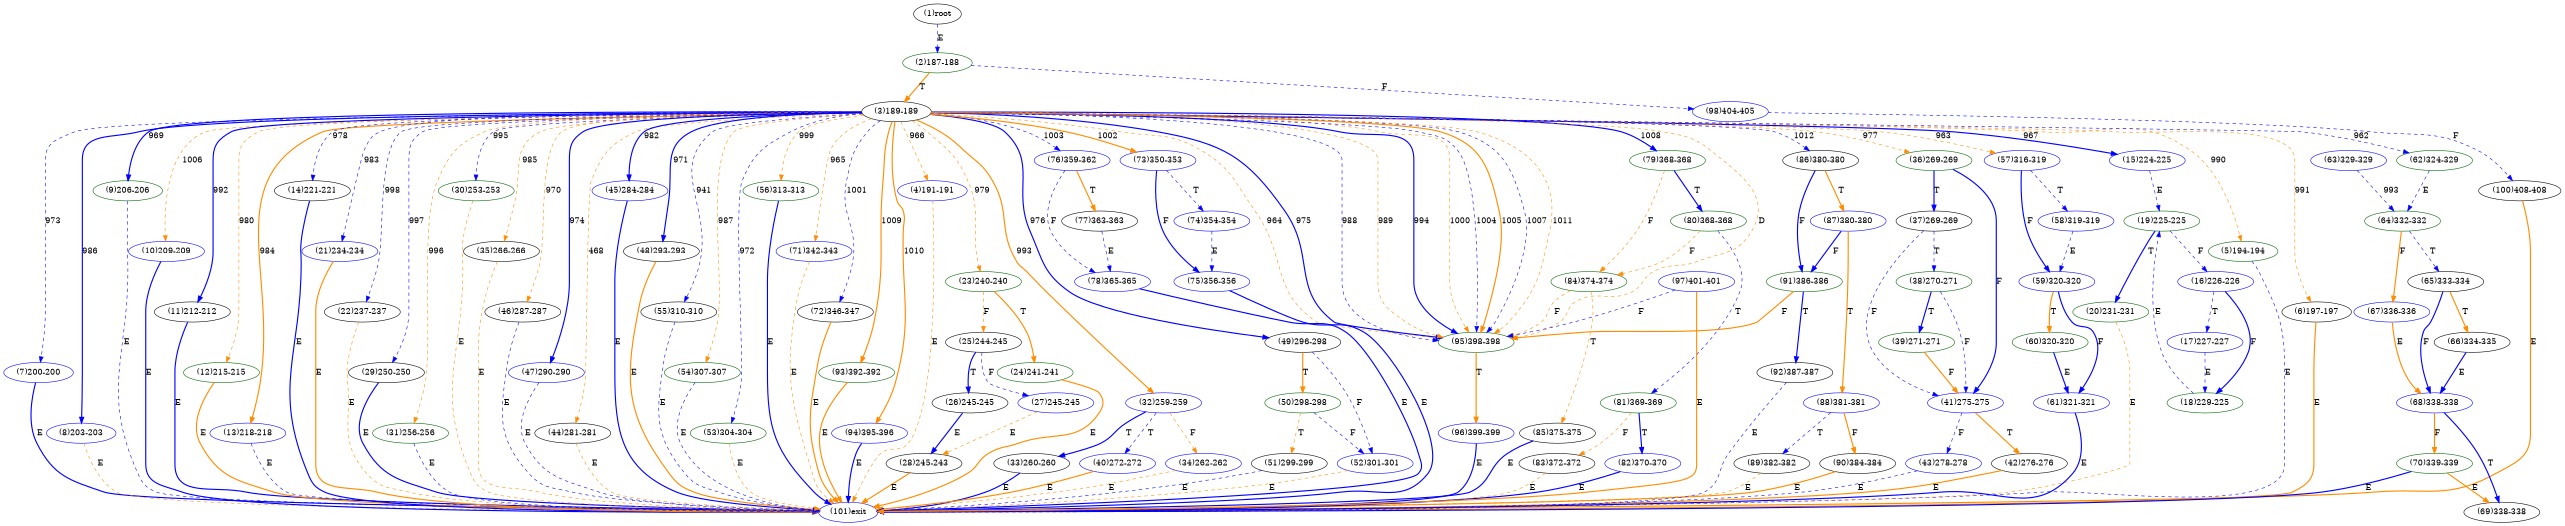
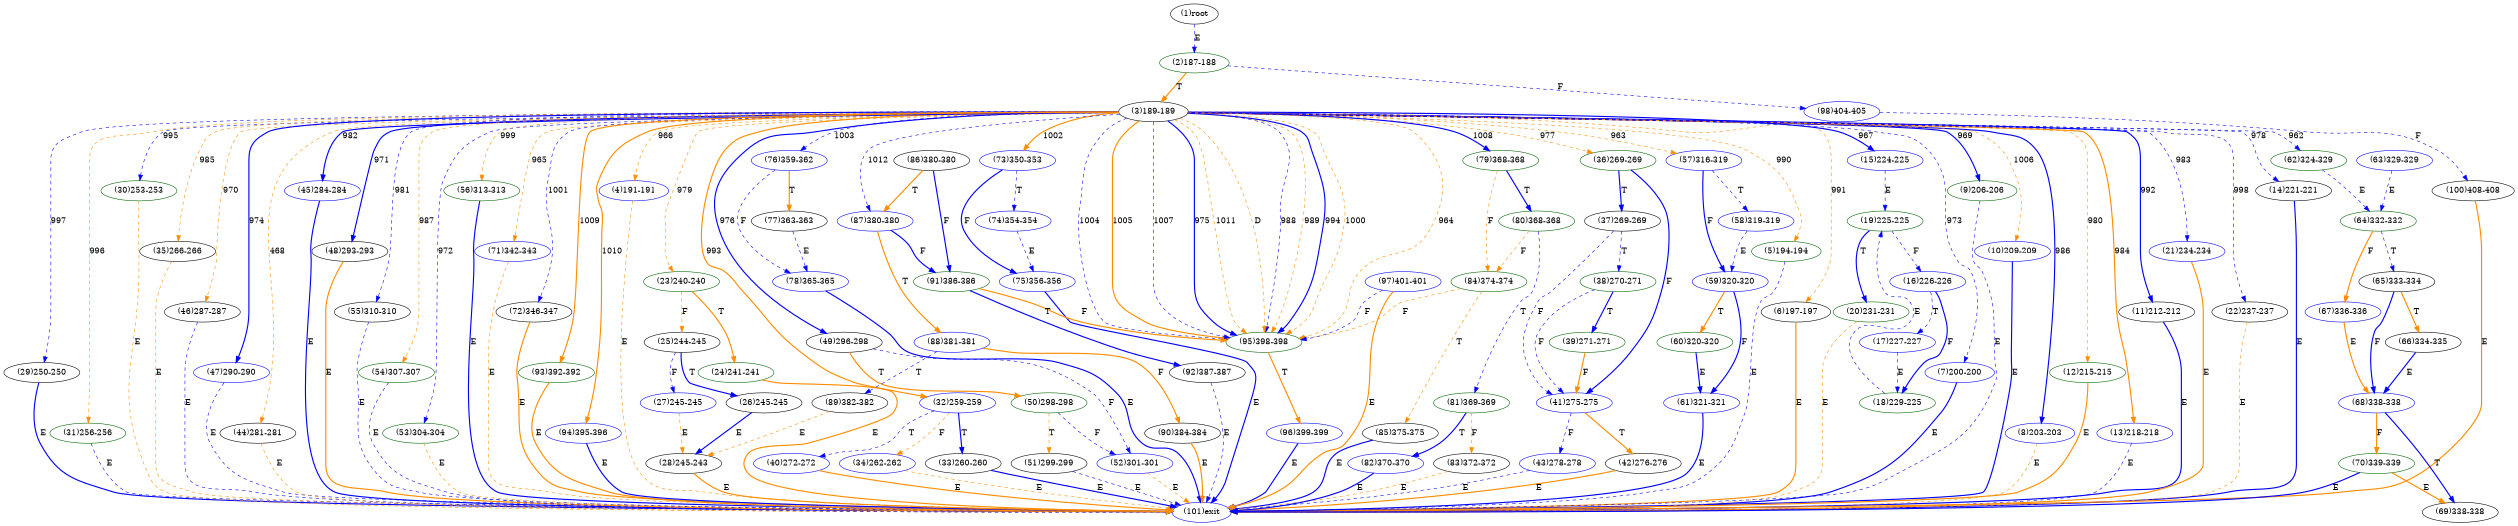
(1370, 118) -> (963, 128)
(704, 191) -> (403, 191)
(2391, 191) -> (2392, 191)
(1325, 506) -> (772, 433)
